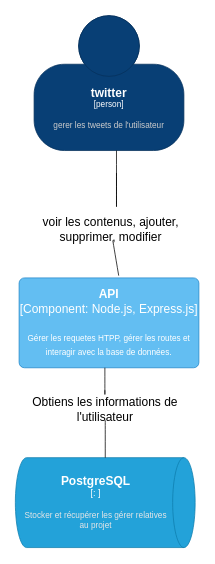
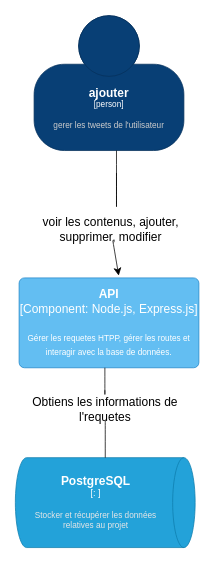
(109, 108) -> (109, 108)
(118, 270) -> (117, 268)
(105, 409) -> (105, 409)
(96, 503) -> (96, 503)
